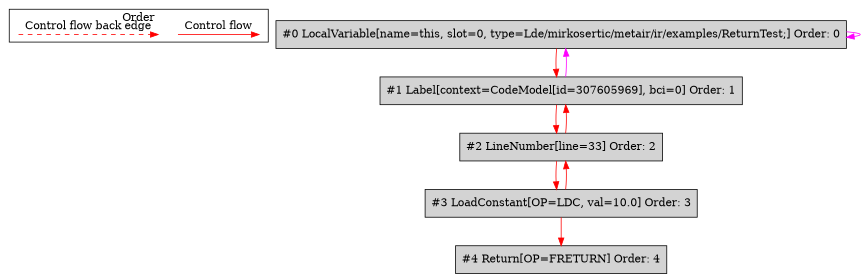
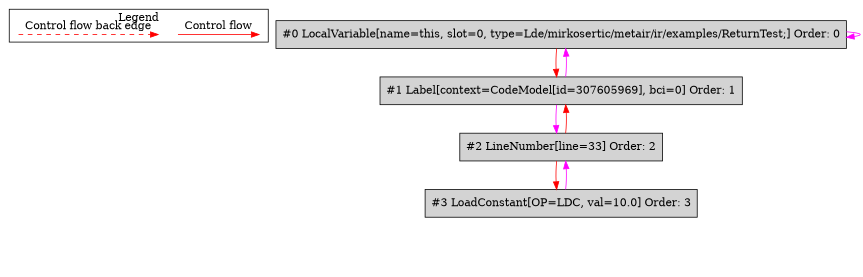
(139, 18) -> (139, 18)
(556, 115) -> (556, 115)
(566, 179) -> (566, 179)
(561, 260) -> none
